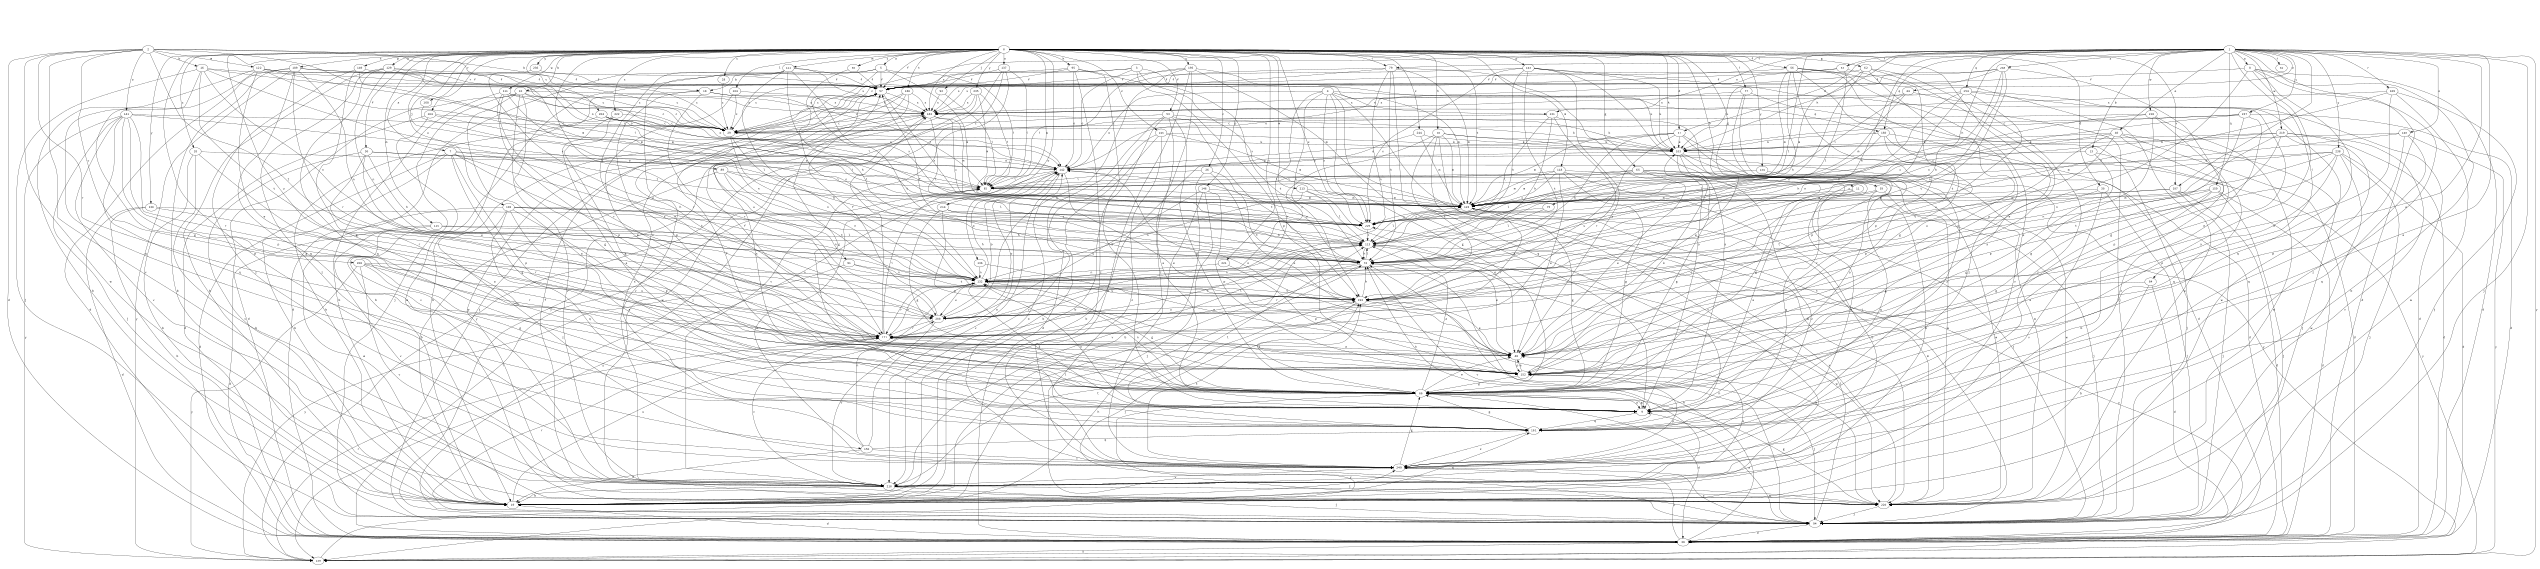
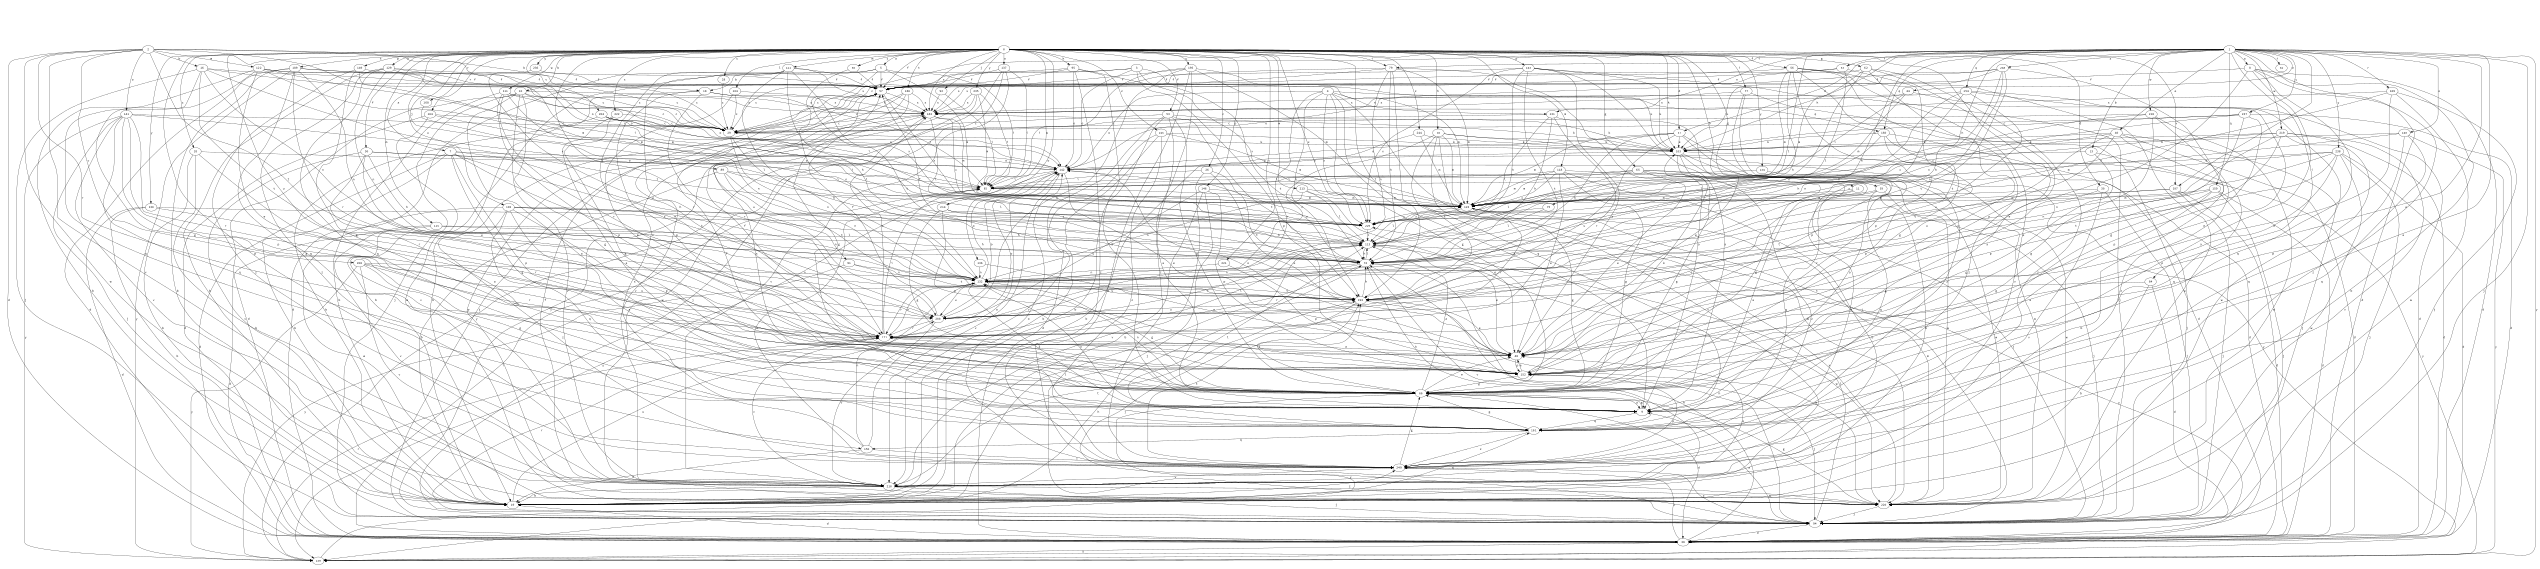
(1350, 54) -> (1322, 59)
(1199, 436) -> (1201, 440)
